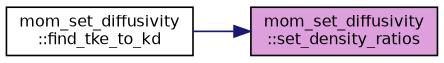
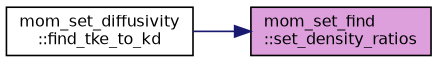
(344, 31) -> (341, 31)
